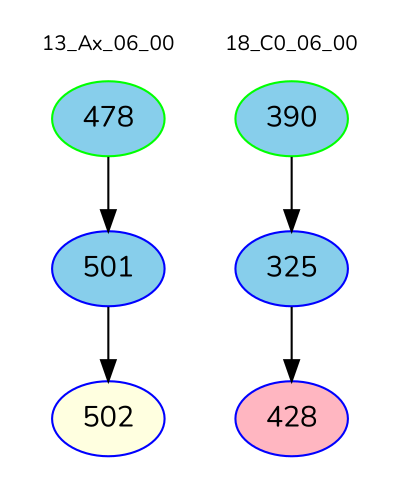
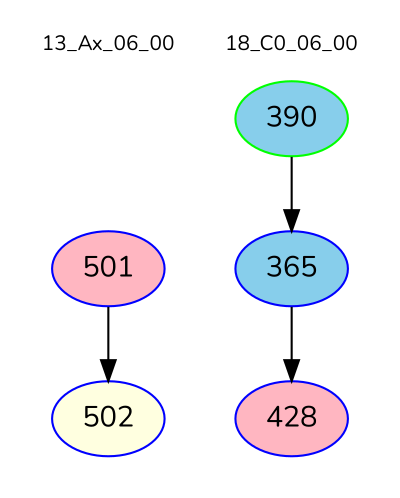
(108, 119) -> none
(108, 269) -> (108, 269)
(292, 269) -> (292, 269)
